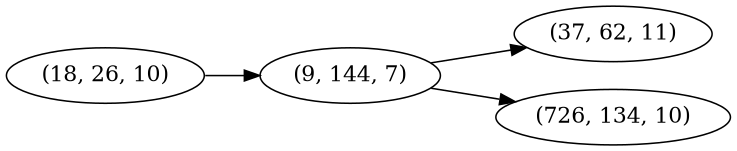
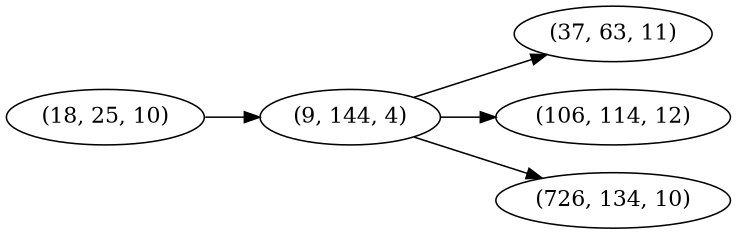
(613, 34) -> (613, 34)
(105, 76) -> (105, 117)
(350, 76) -> (350, 117)
none -> (613, 117)
